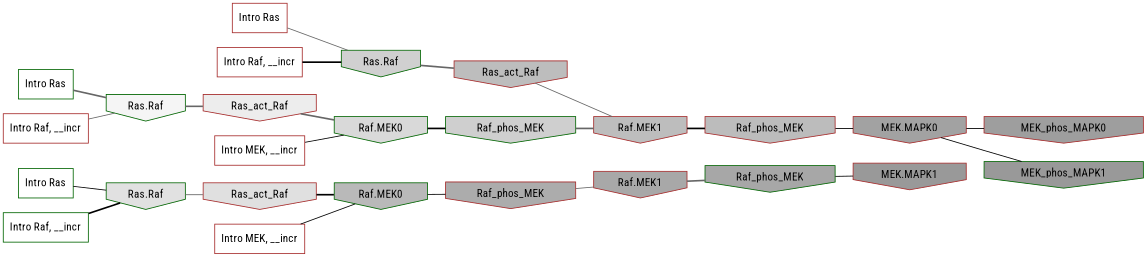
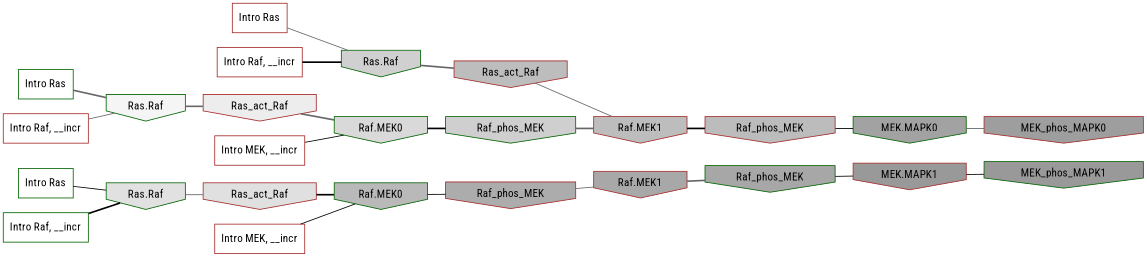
(910, 128) -> (910, 128)
(975, 128) -> (975, 128)
(981, 150) -> (975, 174)
